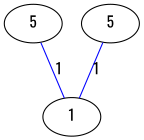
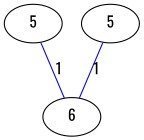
(72, 117) -> (72, 117)
